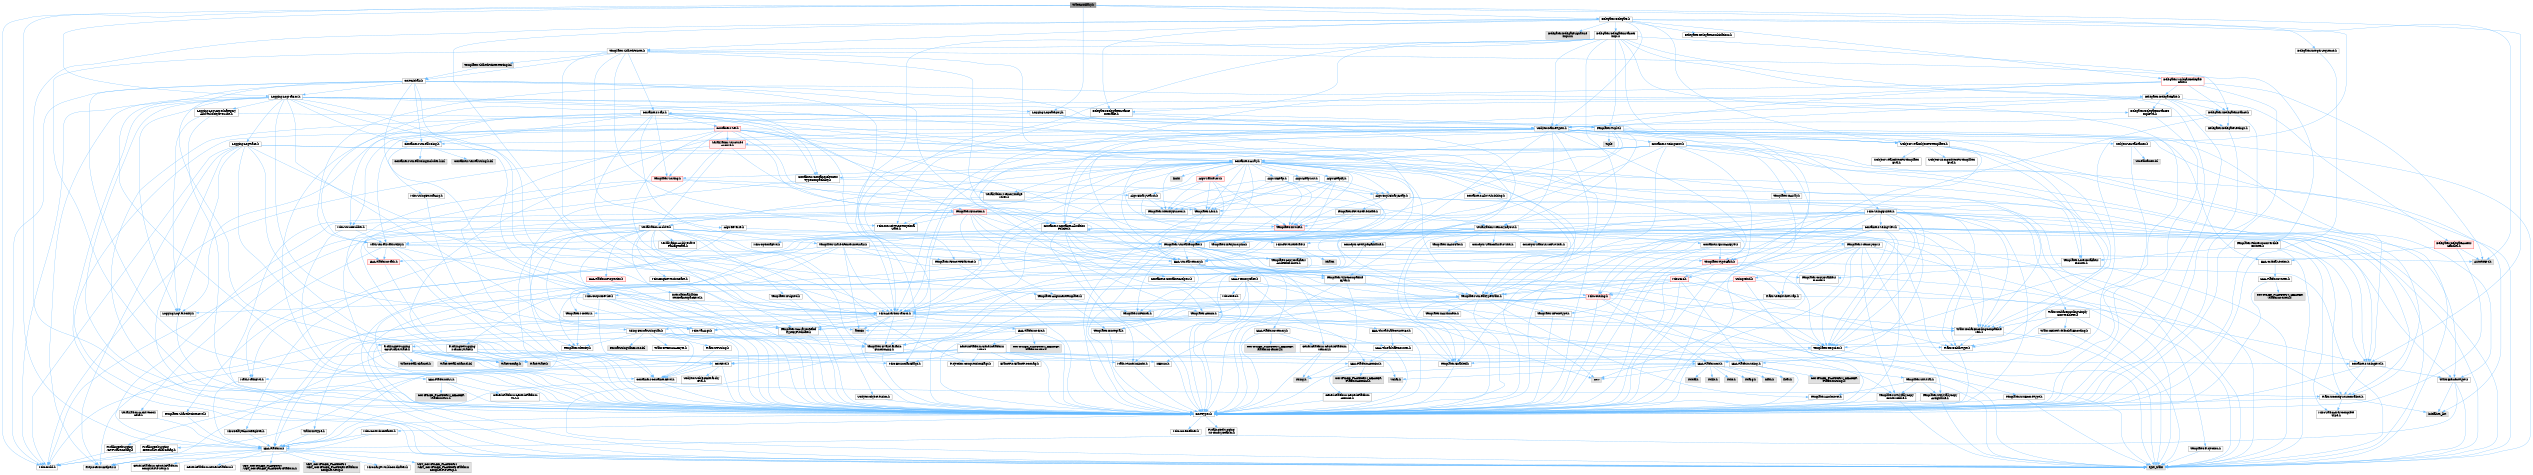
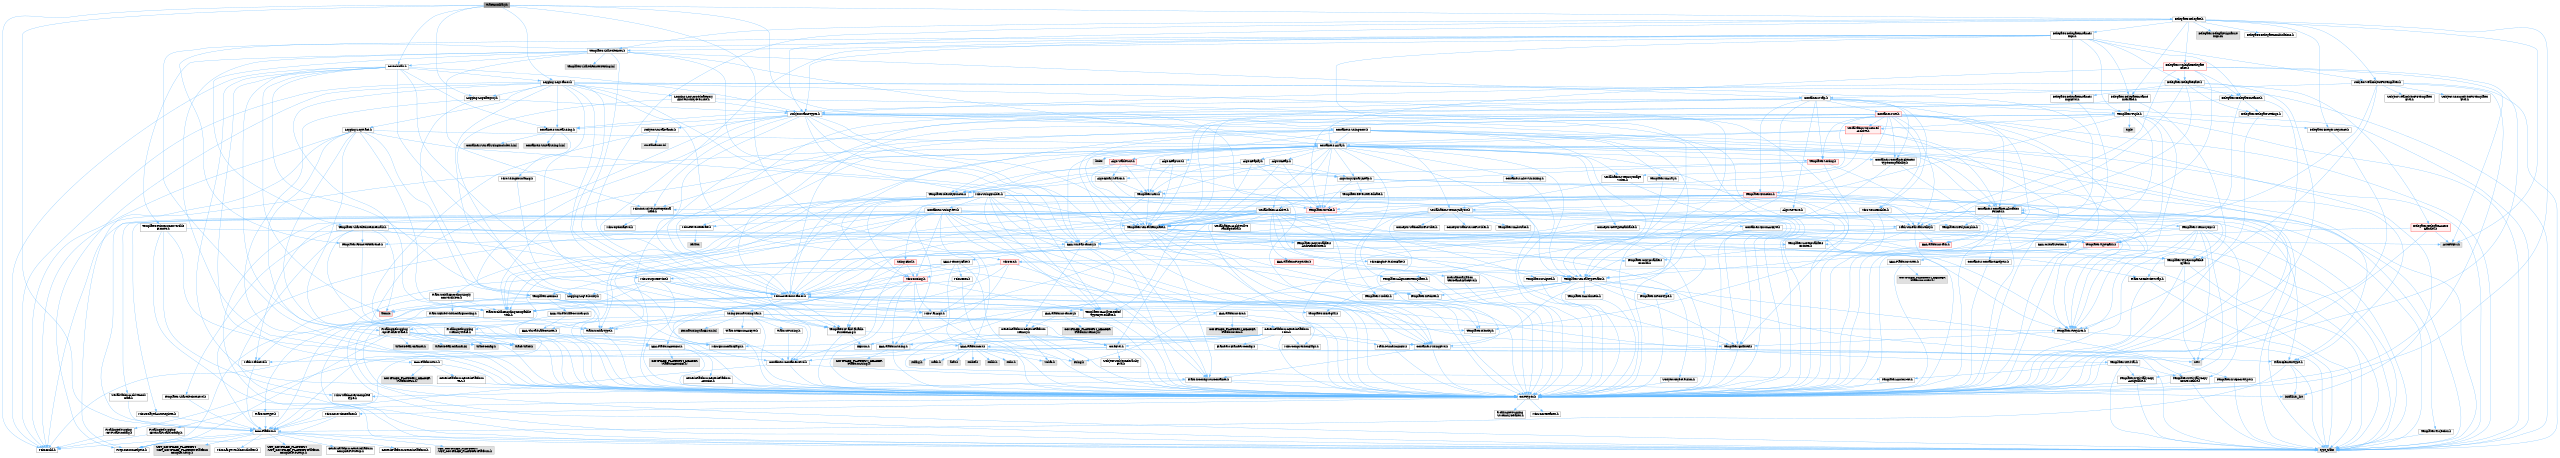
(451, 73) -> (431, 18)
(1752, 137) -> (2224, 122)
(859, 331) -> (386, 314)
(971, 364) -> (1301, 347)
